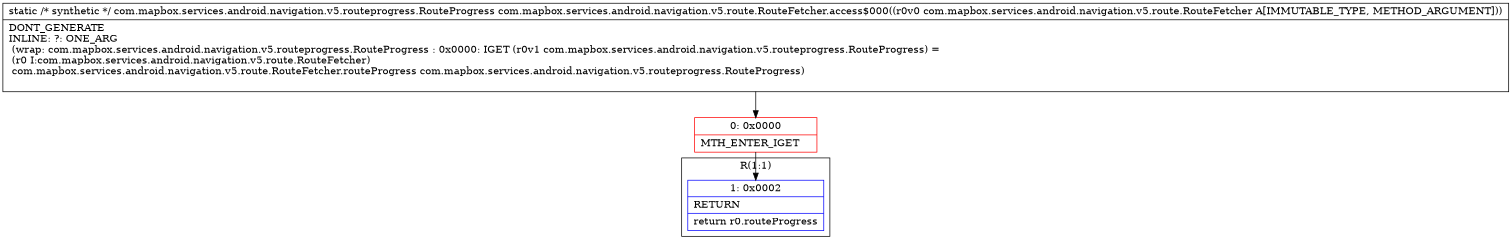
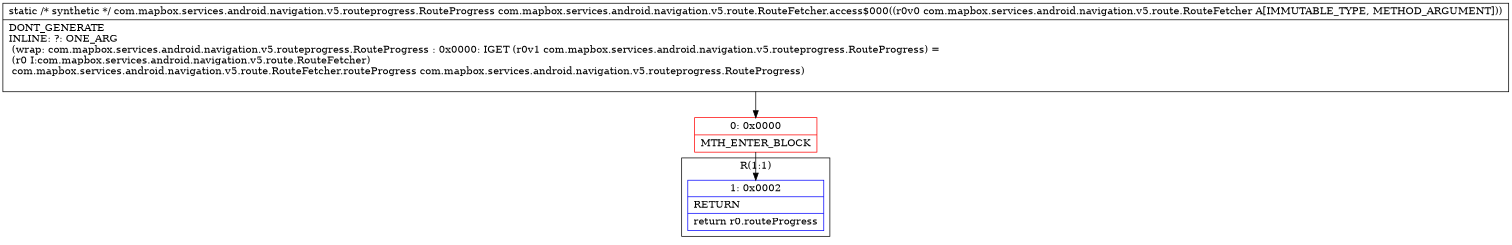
(750, 143) -> (756, 143)
